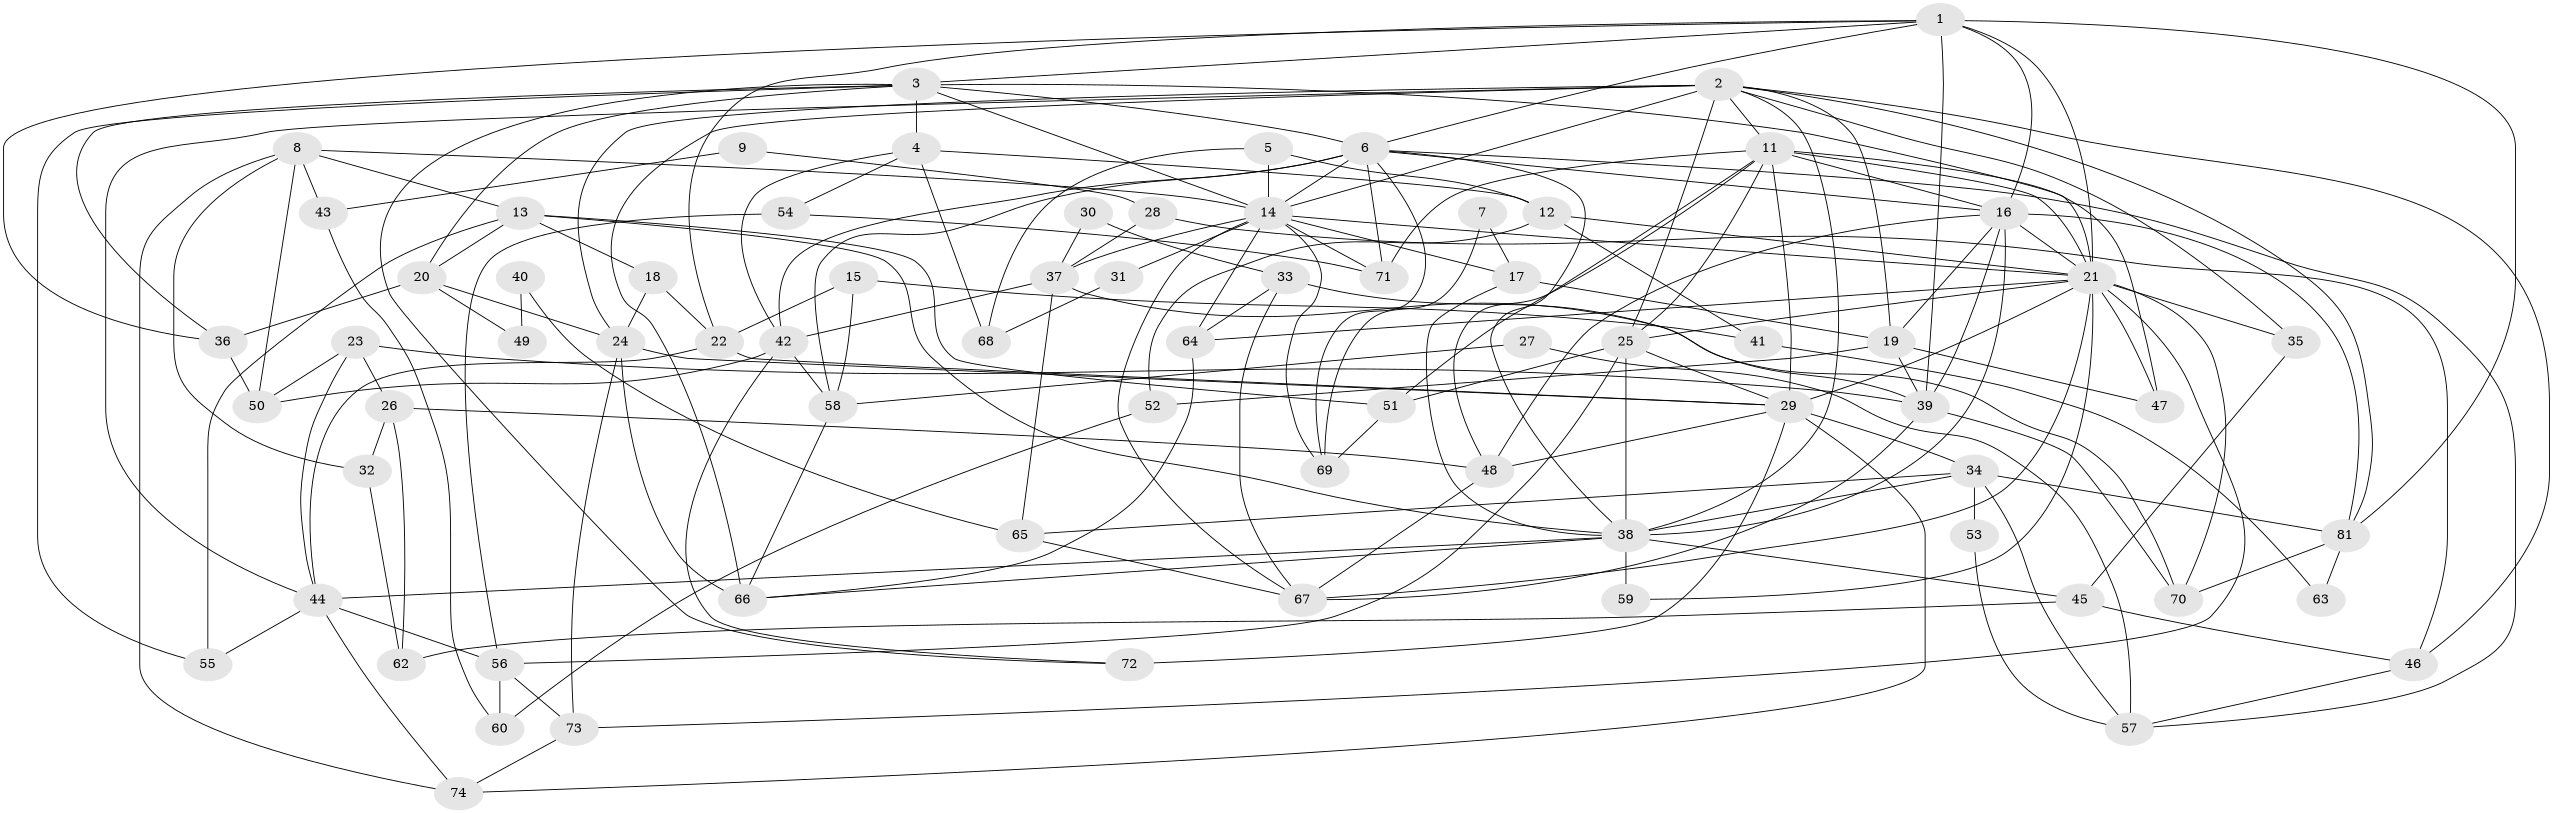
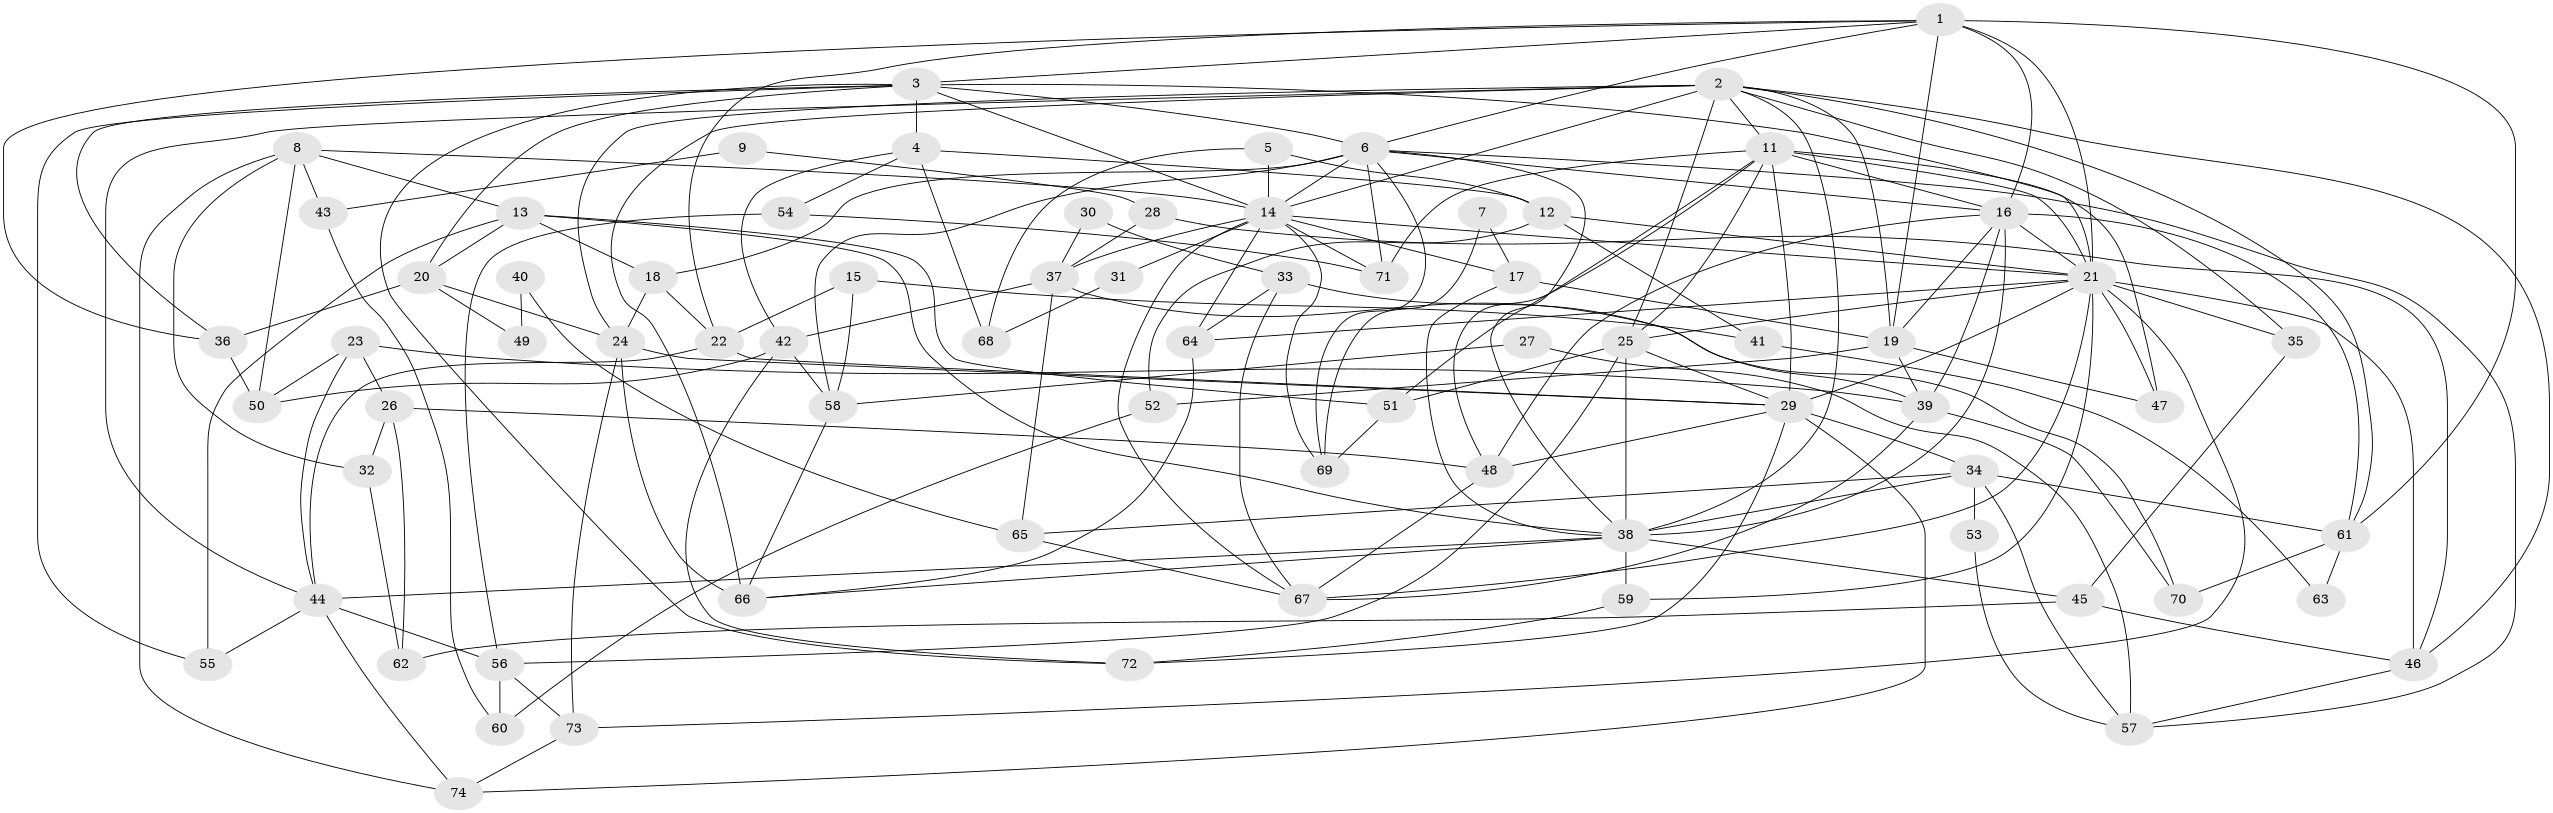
(1029, 197) -> (1017, 174)
(1937, 231) -> (1913, 196)
(2224, 410) -> (2381, 370)
(2345, 536) -> (2345, 536)
none -> (1380, 642)
